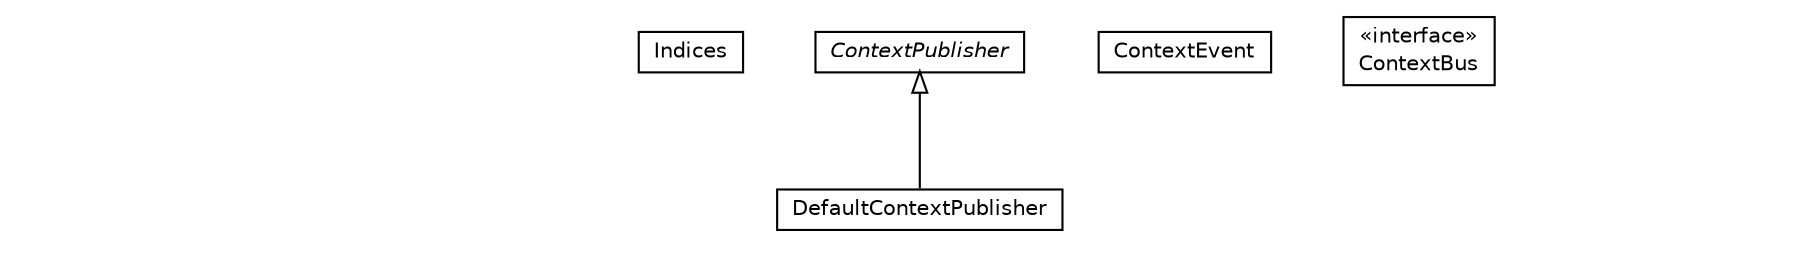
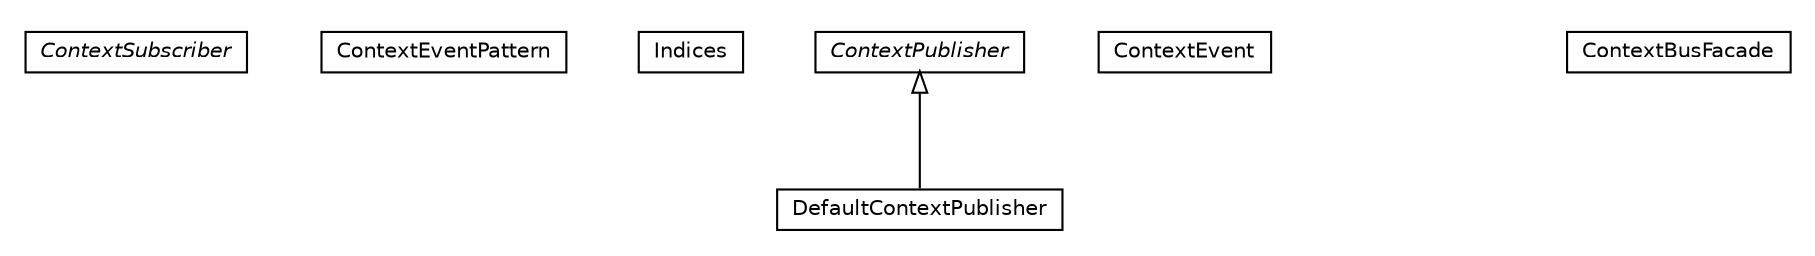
none -> (136, 51)
none -> (443, 51)
(1418, 51) -> none
none -> (1678, 51)
